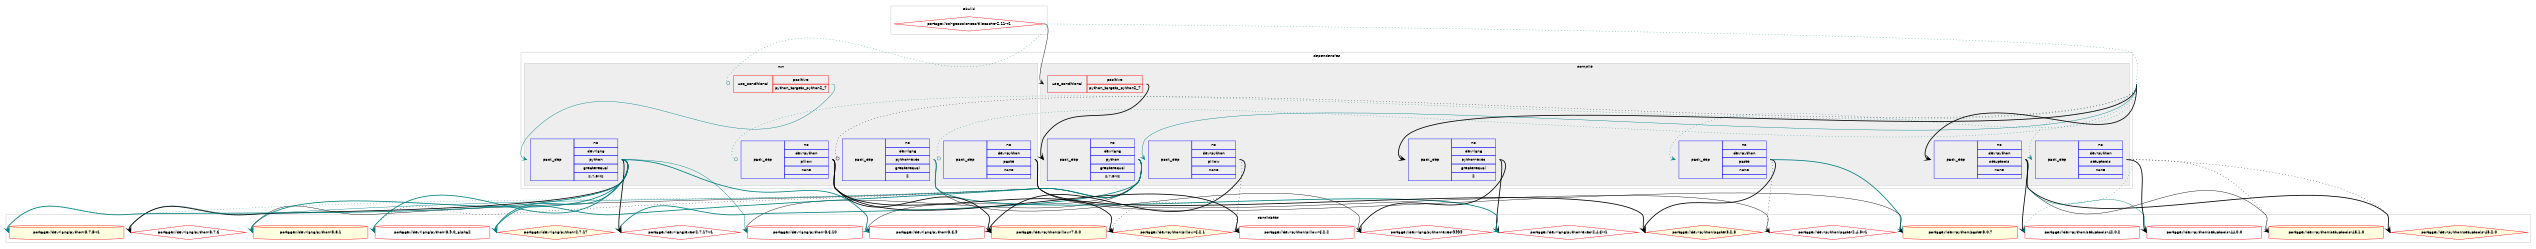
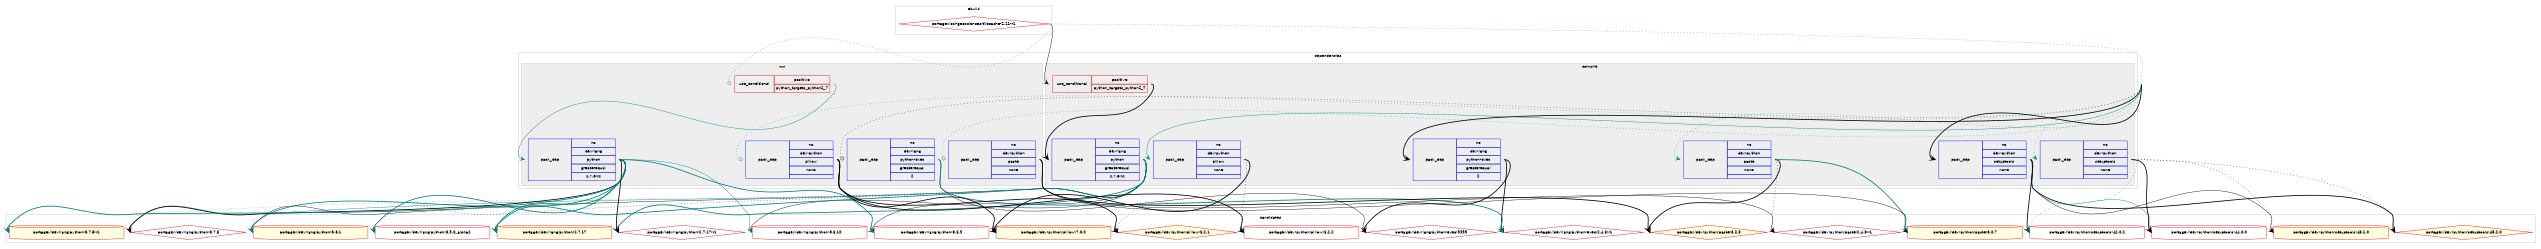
(556, 232) -> (554, 232)
(681, 232) -> (682, 232)
